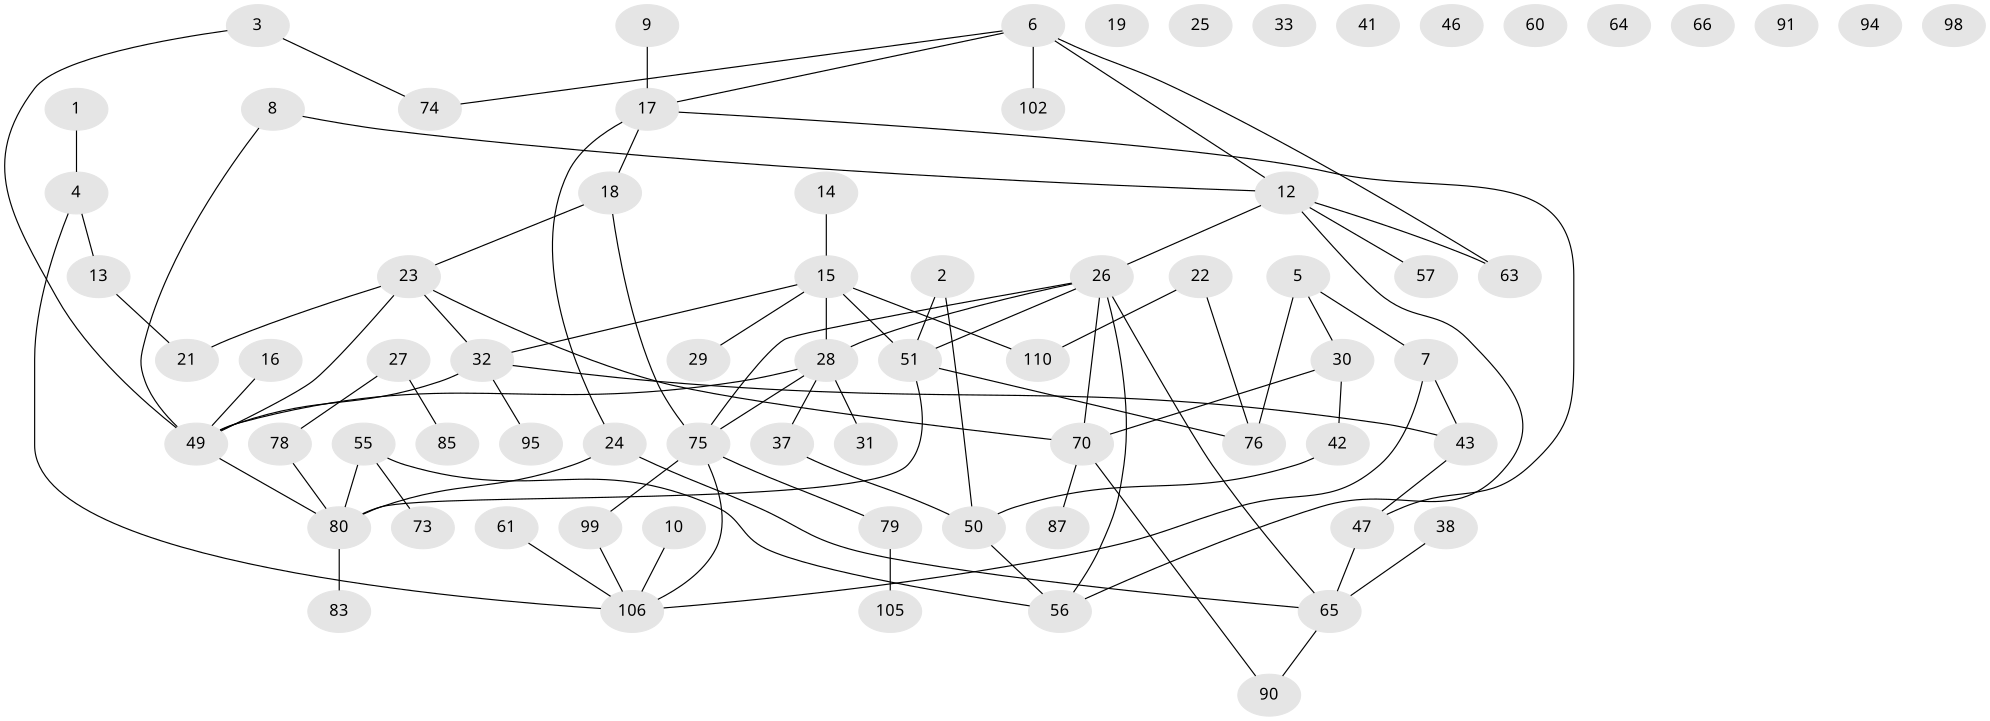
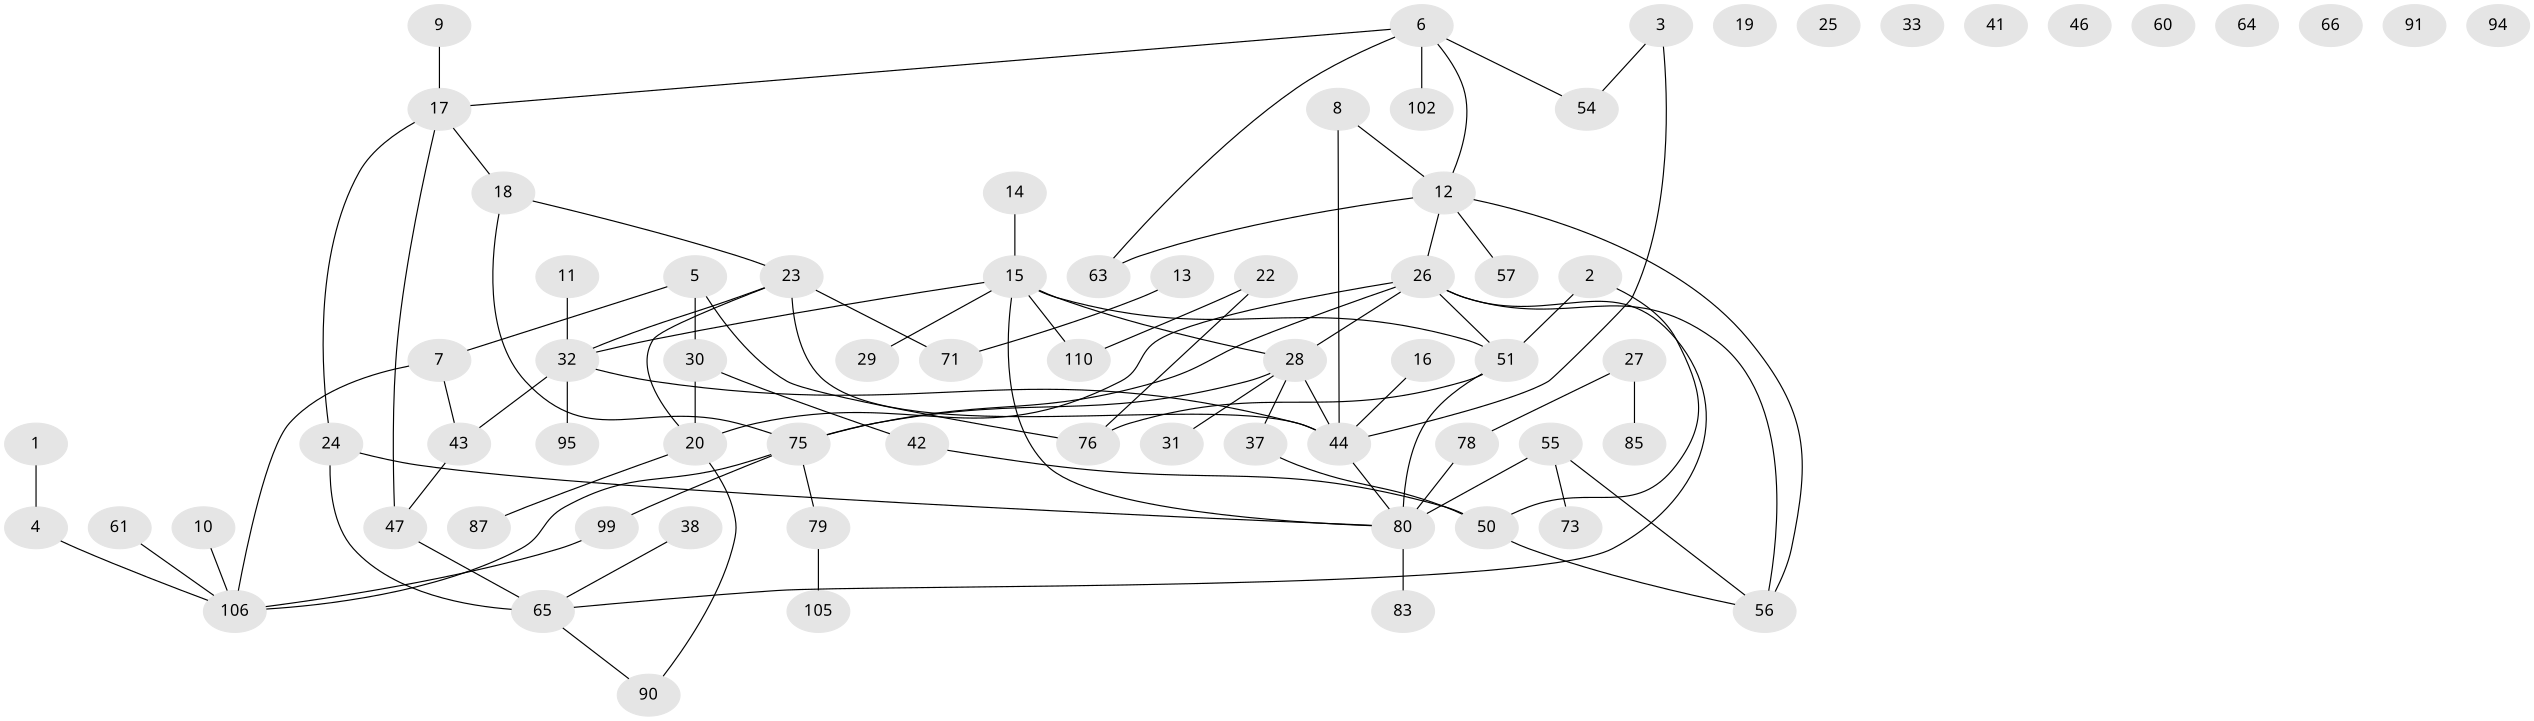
(1954, 26) -> none
(430, 109) -> (1587, 109)
(88, 235) -> none
none -> (567, 277)
(187, 360) -> (951, 360)
(196, 444) -> (1339, 444)
(1082, 444) -> (695, 444)
none -> (1118, 496)
